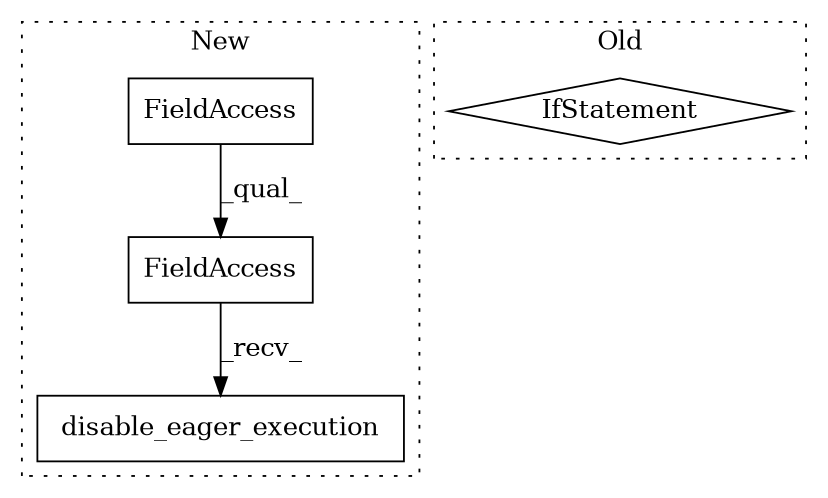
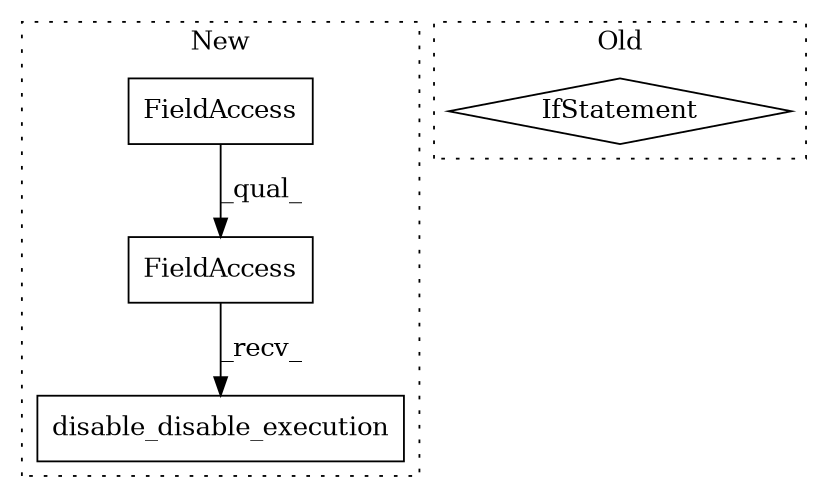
(221, 429) -> (221, 429)
